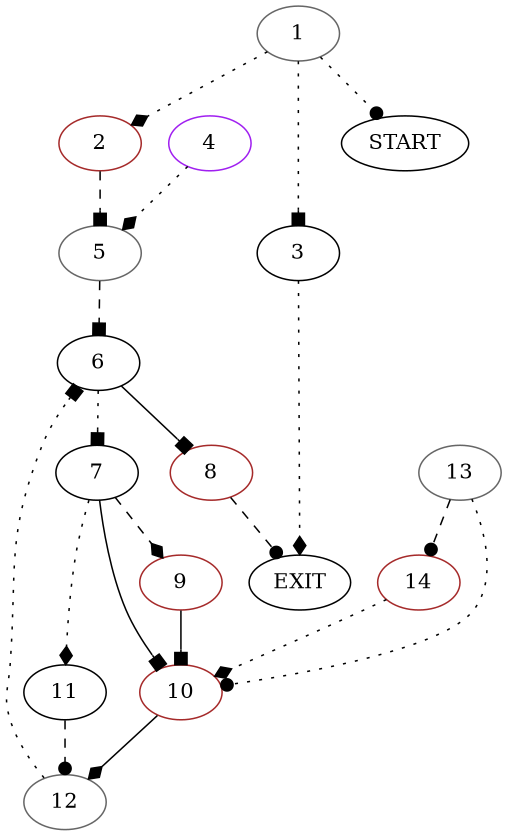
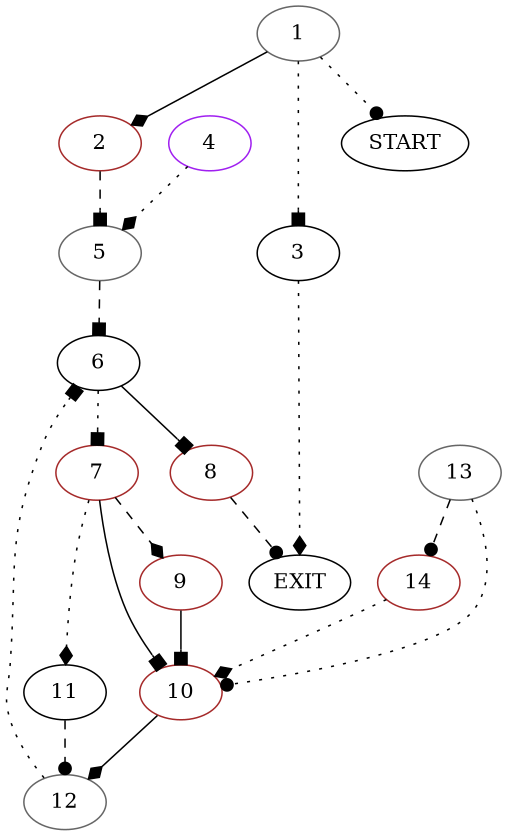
(208, 84) -> (208, 84)
(97, 473) -> (97, 473)
